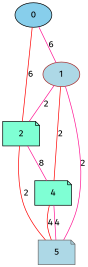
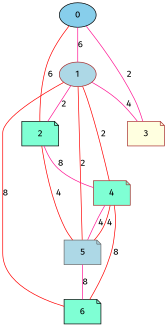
none -> (146, 134)
(80, 164) -> (80, 163)
(26, 193) -> (59, 193)
(53, 193) -> (112, 193)
none -> (83, 312)
